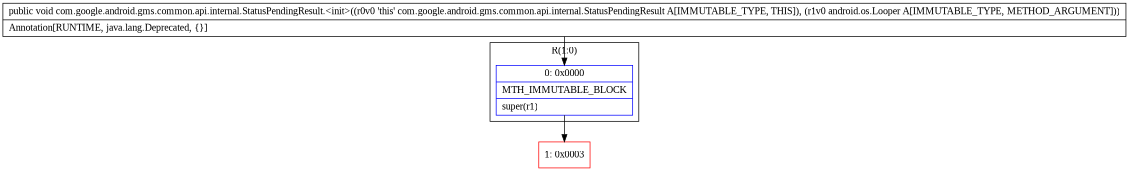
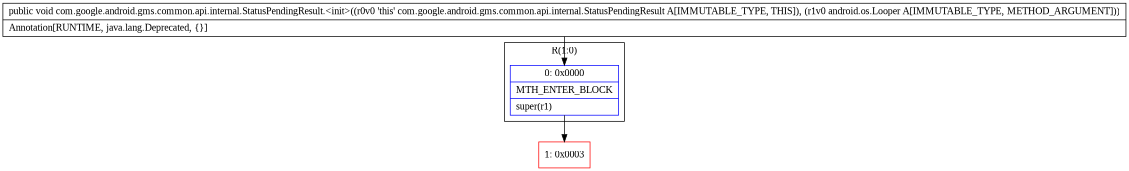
(564, 90) -> (564, 90)
